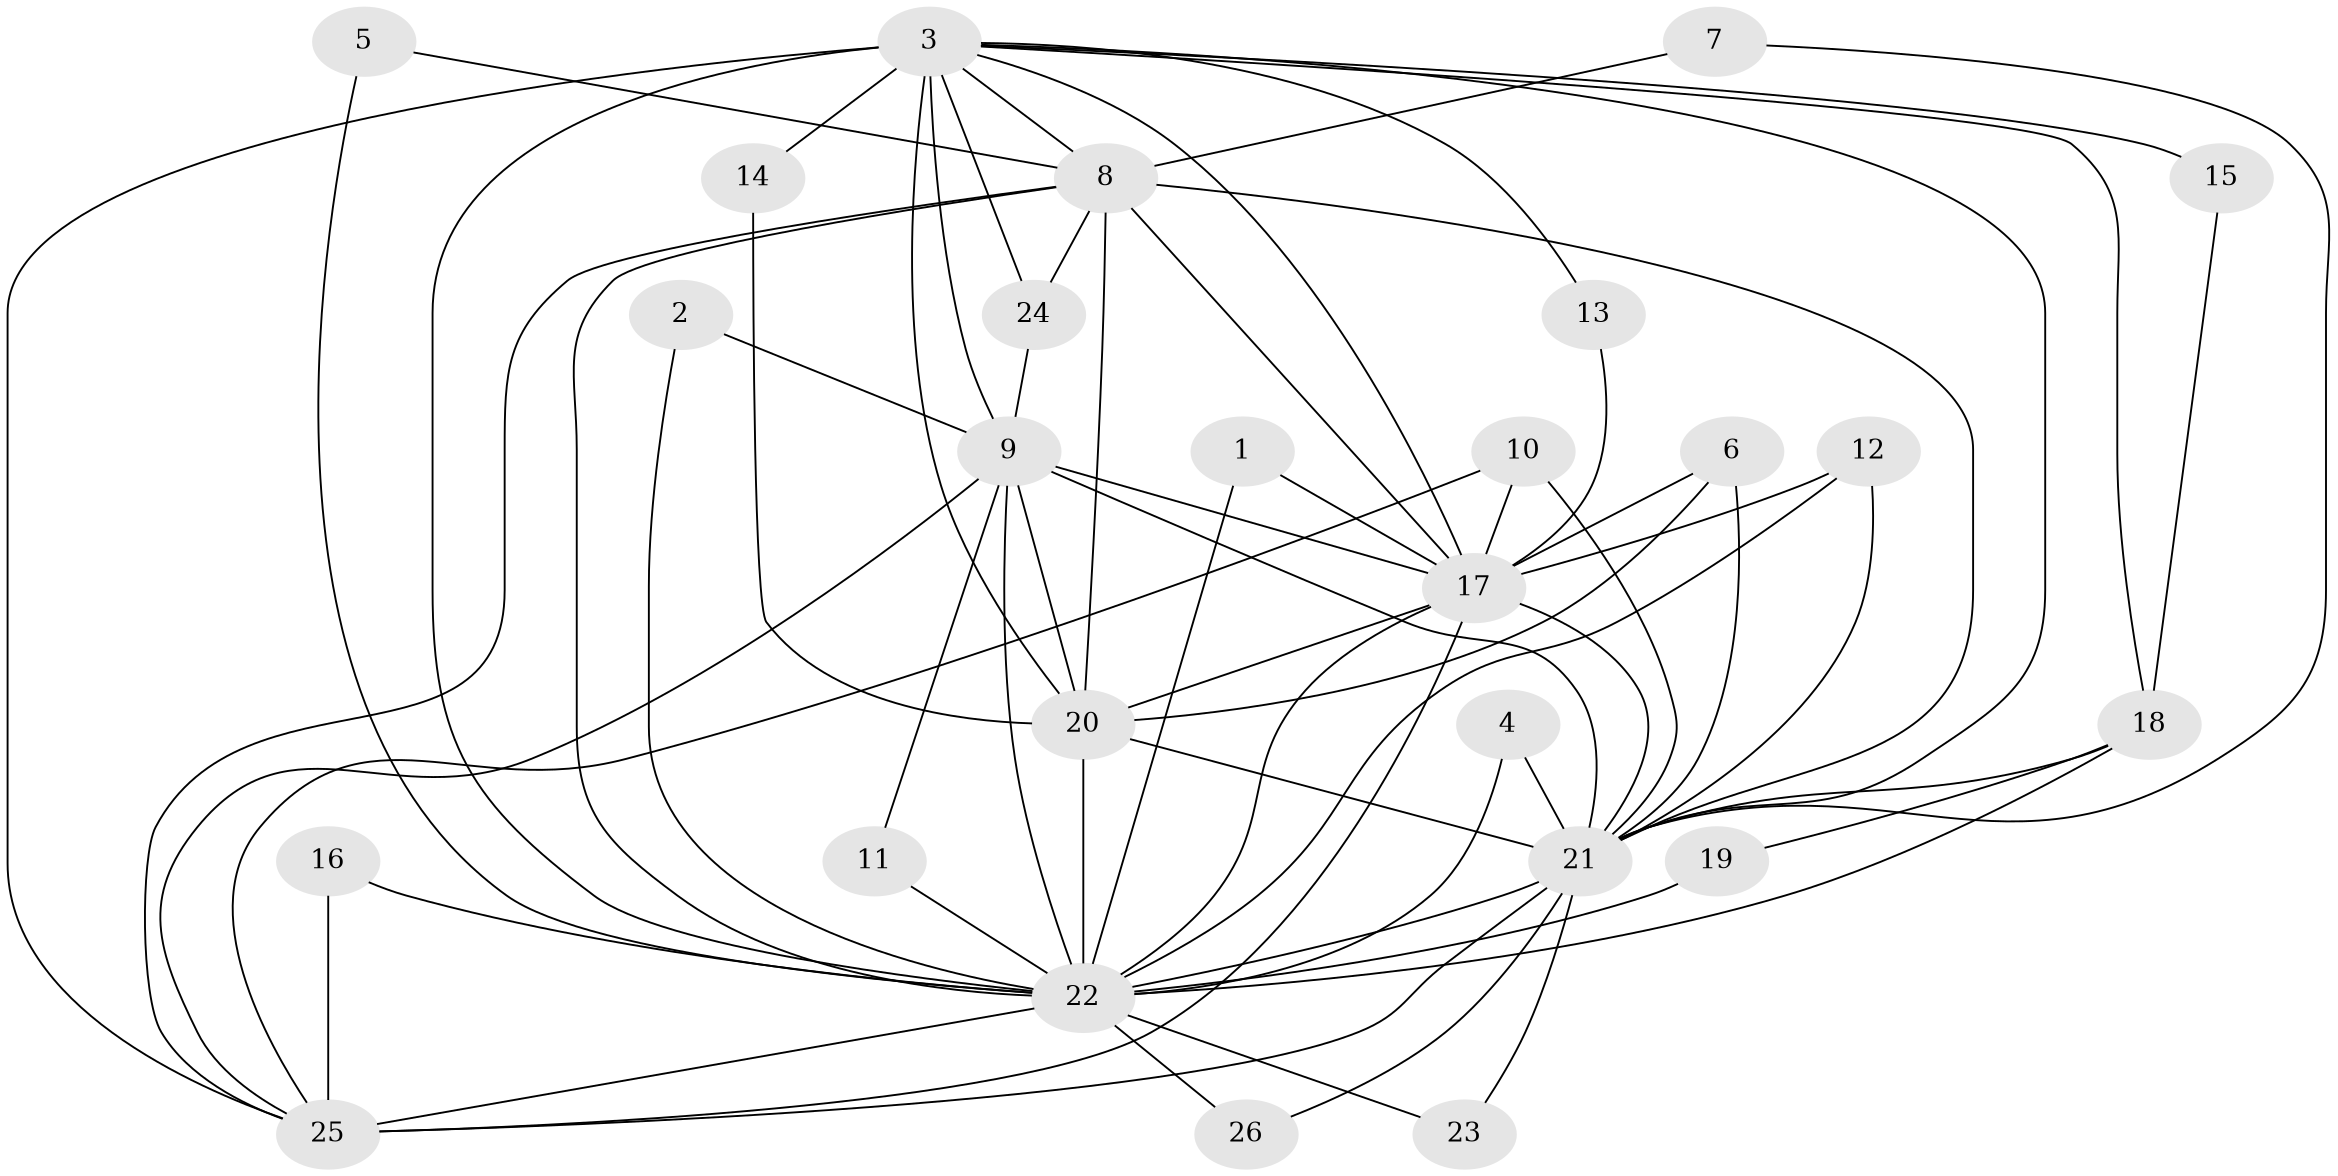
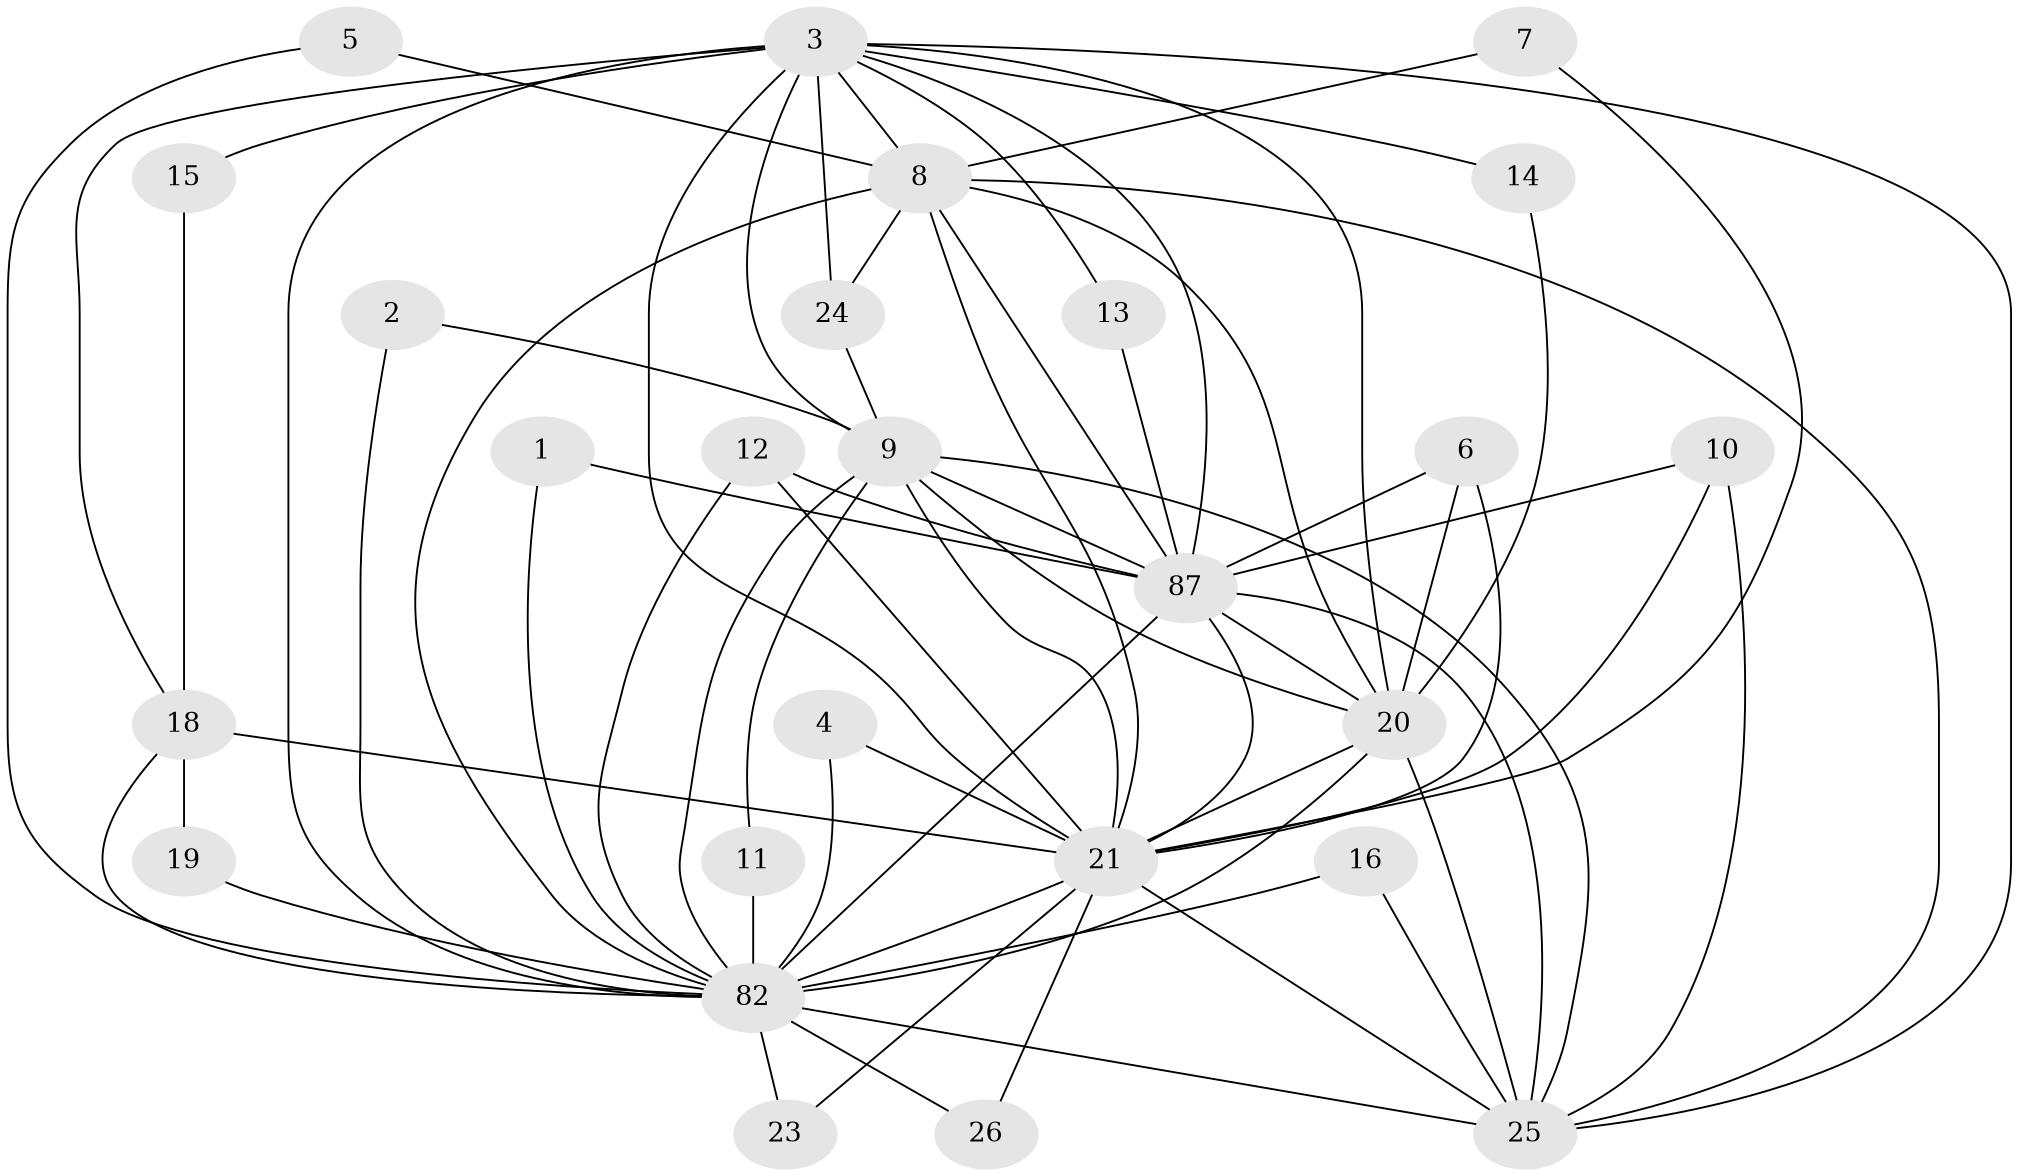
(1474, 588) -> (1186, 588)
none -> (1467, 928)
(1083, 998) -> (753, 998)
